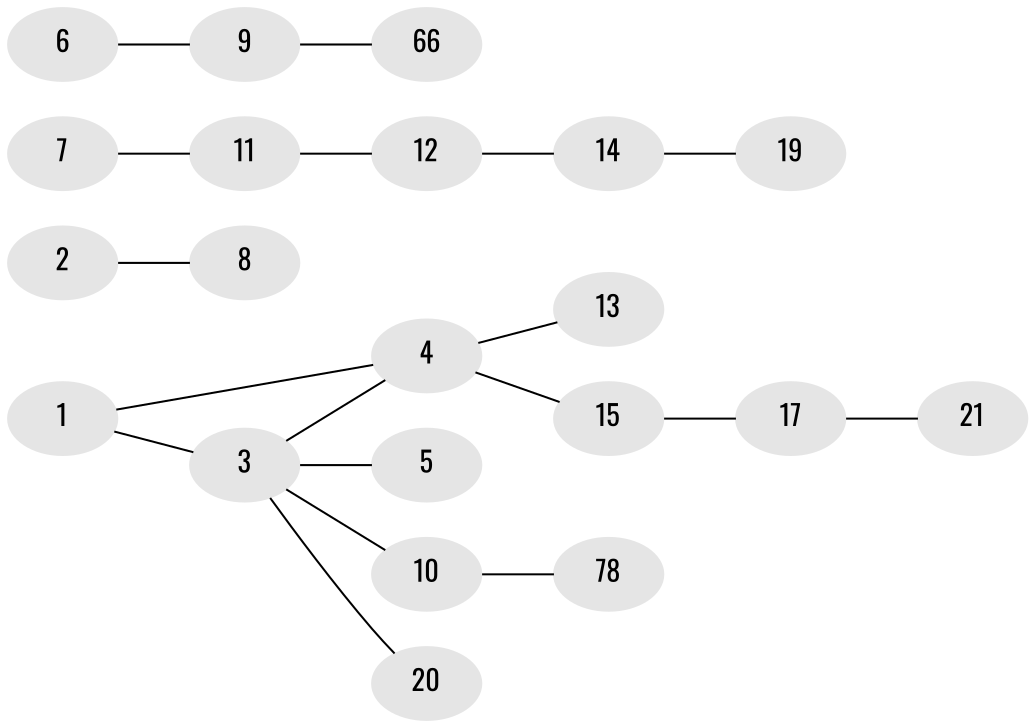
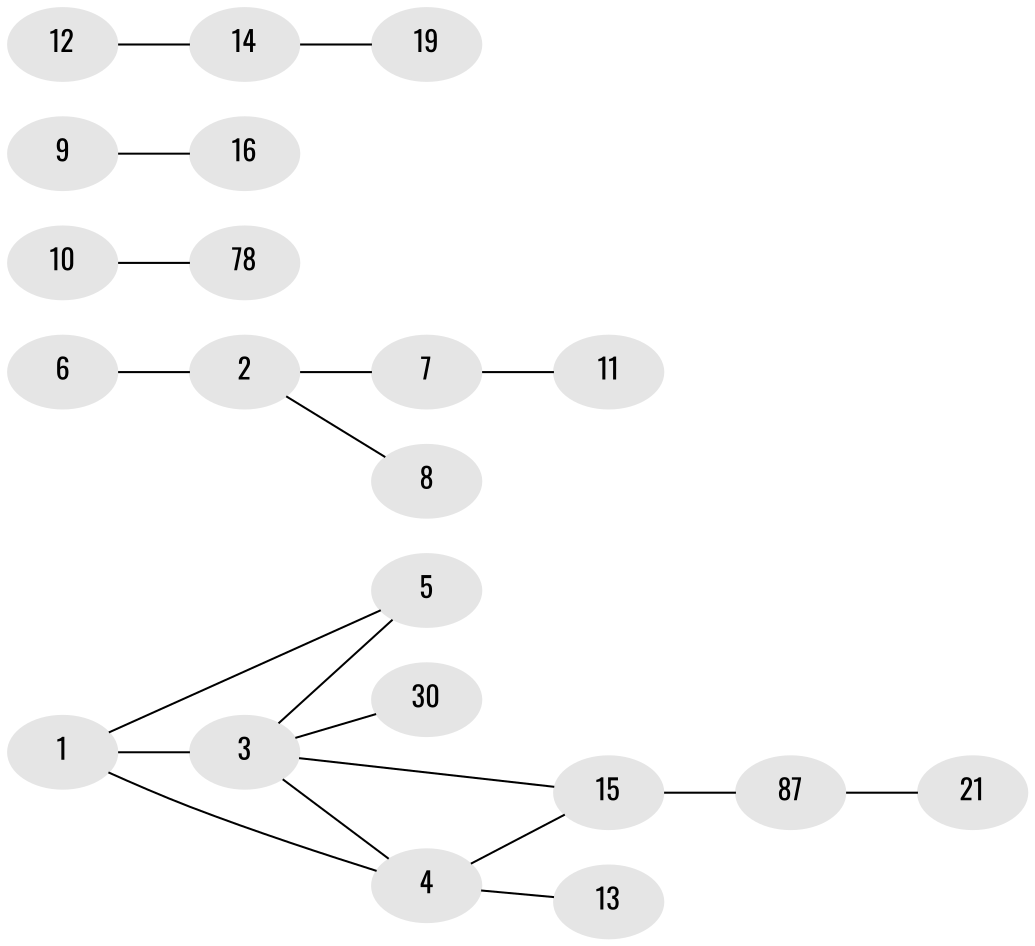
(154, 44) -> (154, 372)
(427, 44) -> (245, 154)
(336, 154) -> none
none -> (336, 372)
(791, 419) -> (791, 793)
(336, 520) -> (427, 772)
none -> (245, 671)
(427, 684) -> (427, 700)
